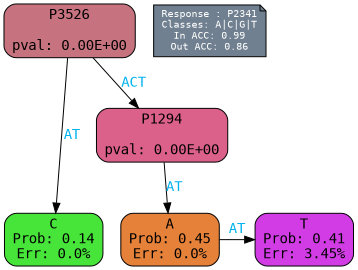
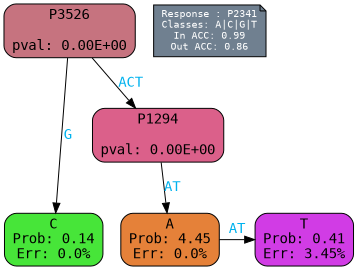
(72, 135) -> (68, 135)
(170, 240) -> (170, 240)
